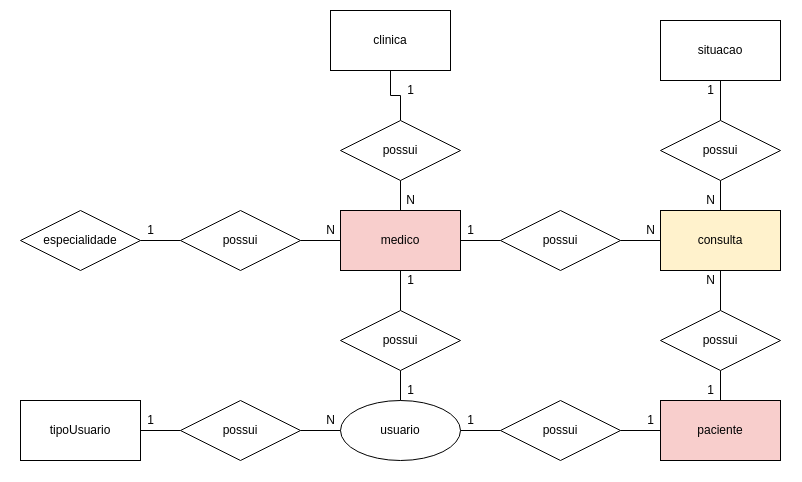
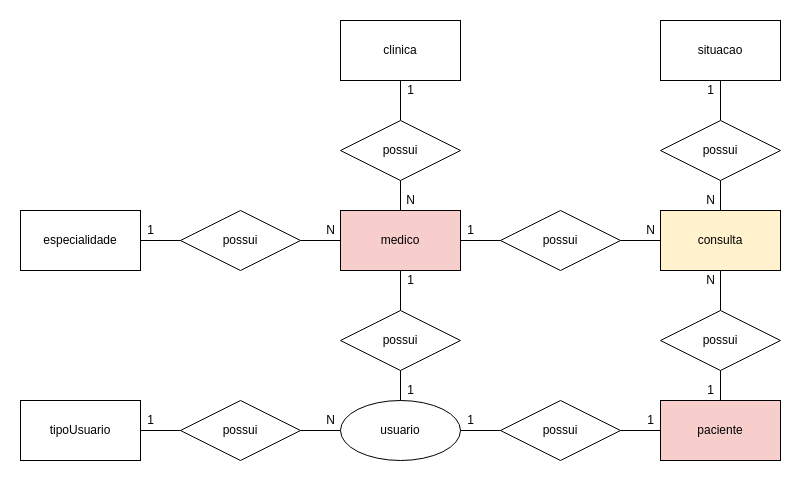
(391, 41) -> (401, 51)
(81, 241) -> (81, 241)
